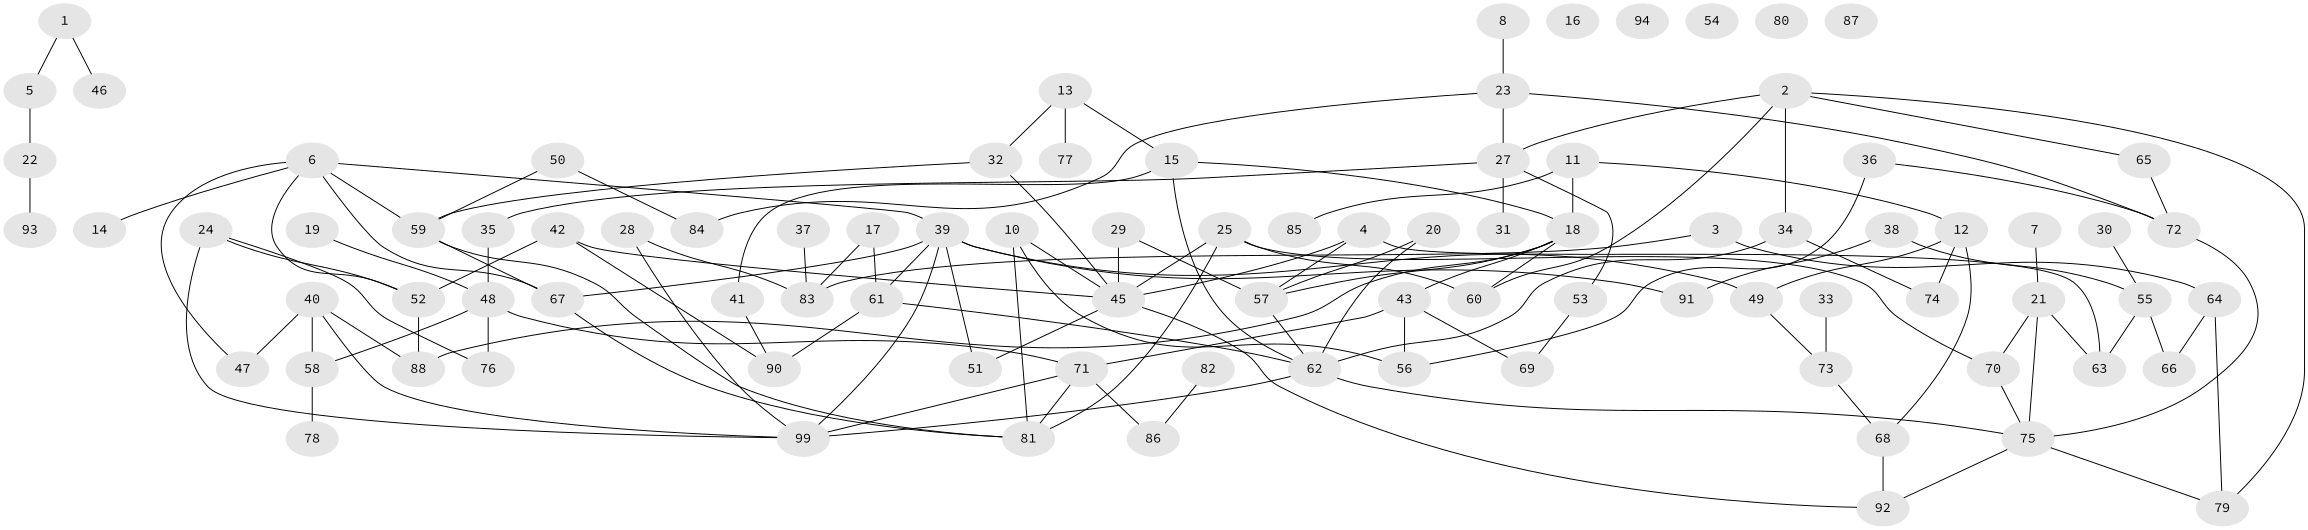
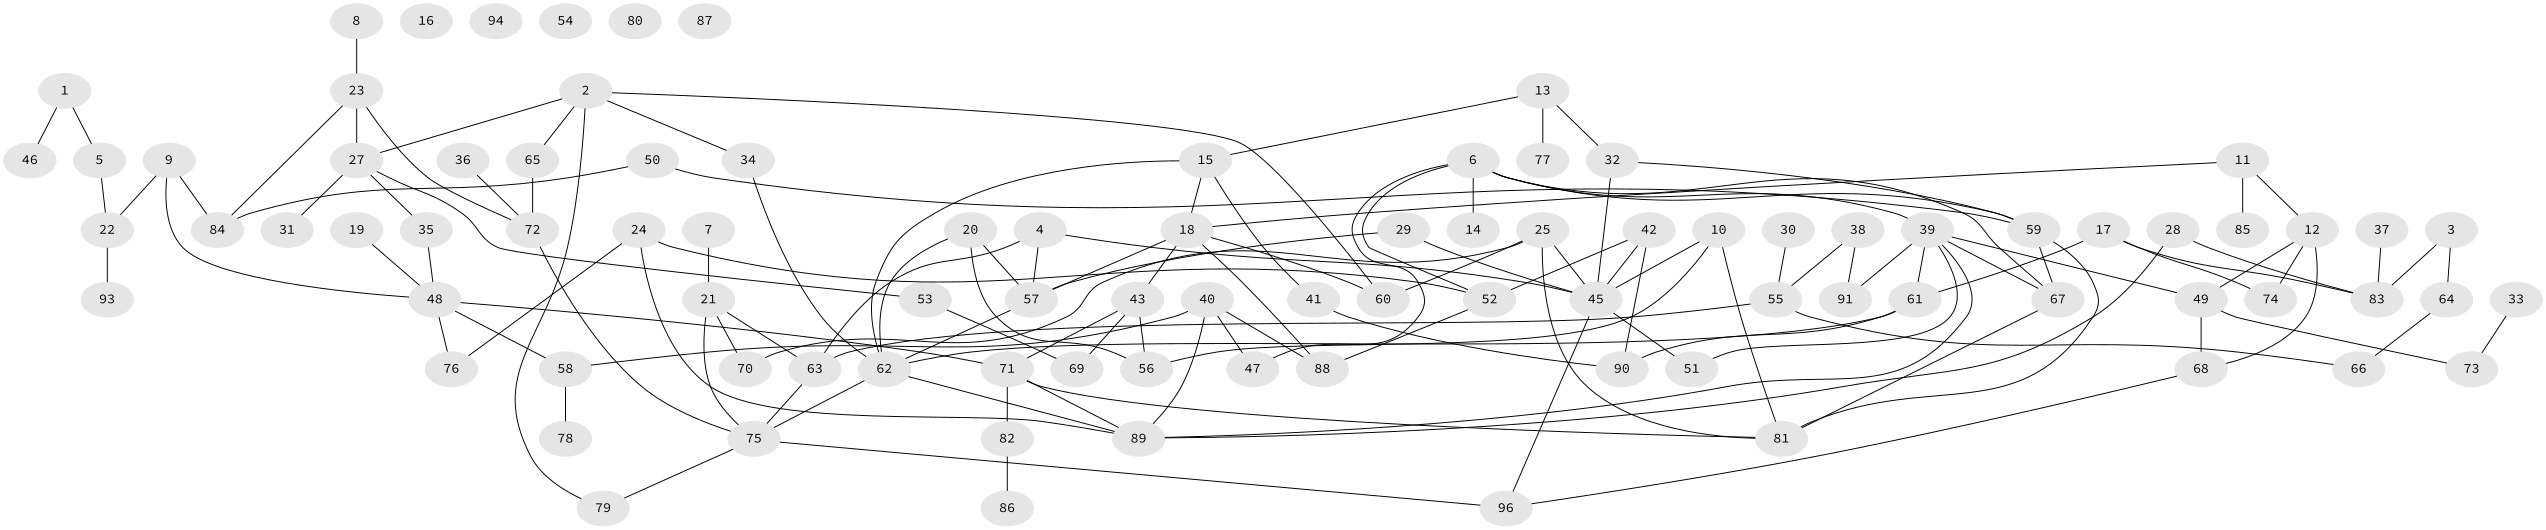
none -> (169, 160)
(1877, 273) -> (2210, 272)
(1659, 279) -> (1004, 324)
(1113, 400) -> (1007, 409)
(1855, 404) -> (2201, 335)
(2011, 404) -> (785, 403)
(2219, 404) -> none
(803, 439) -> (1139, 439)
(1883, 508) -> (1506, 508)
